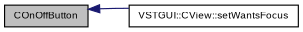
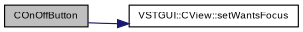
(114, 8) -> (103, 23)
